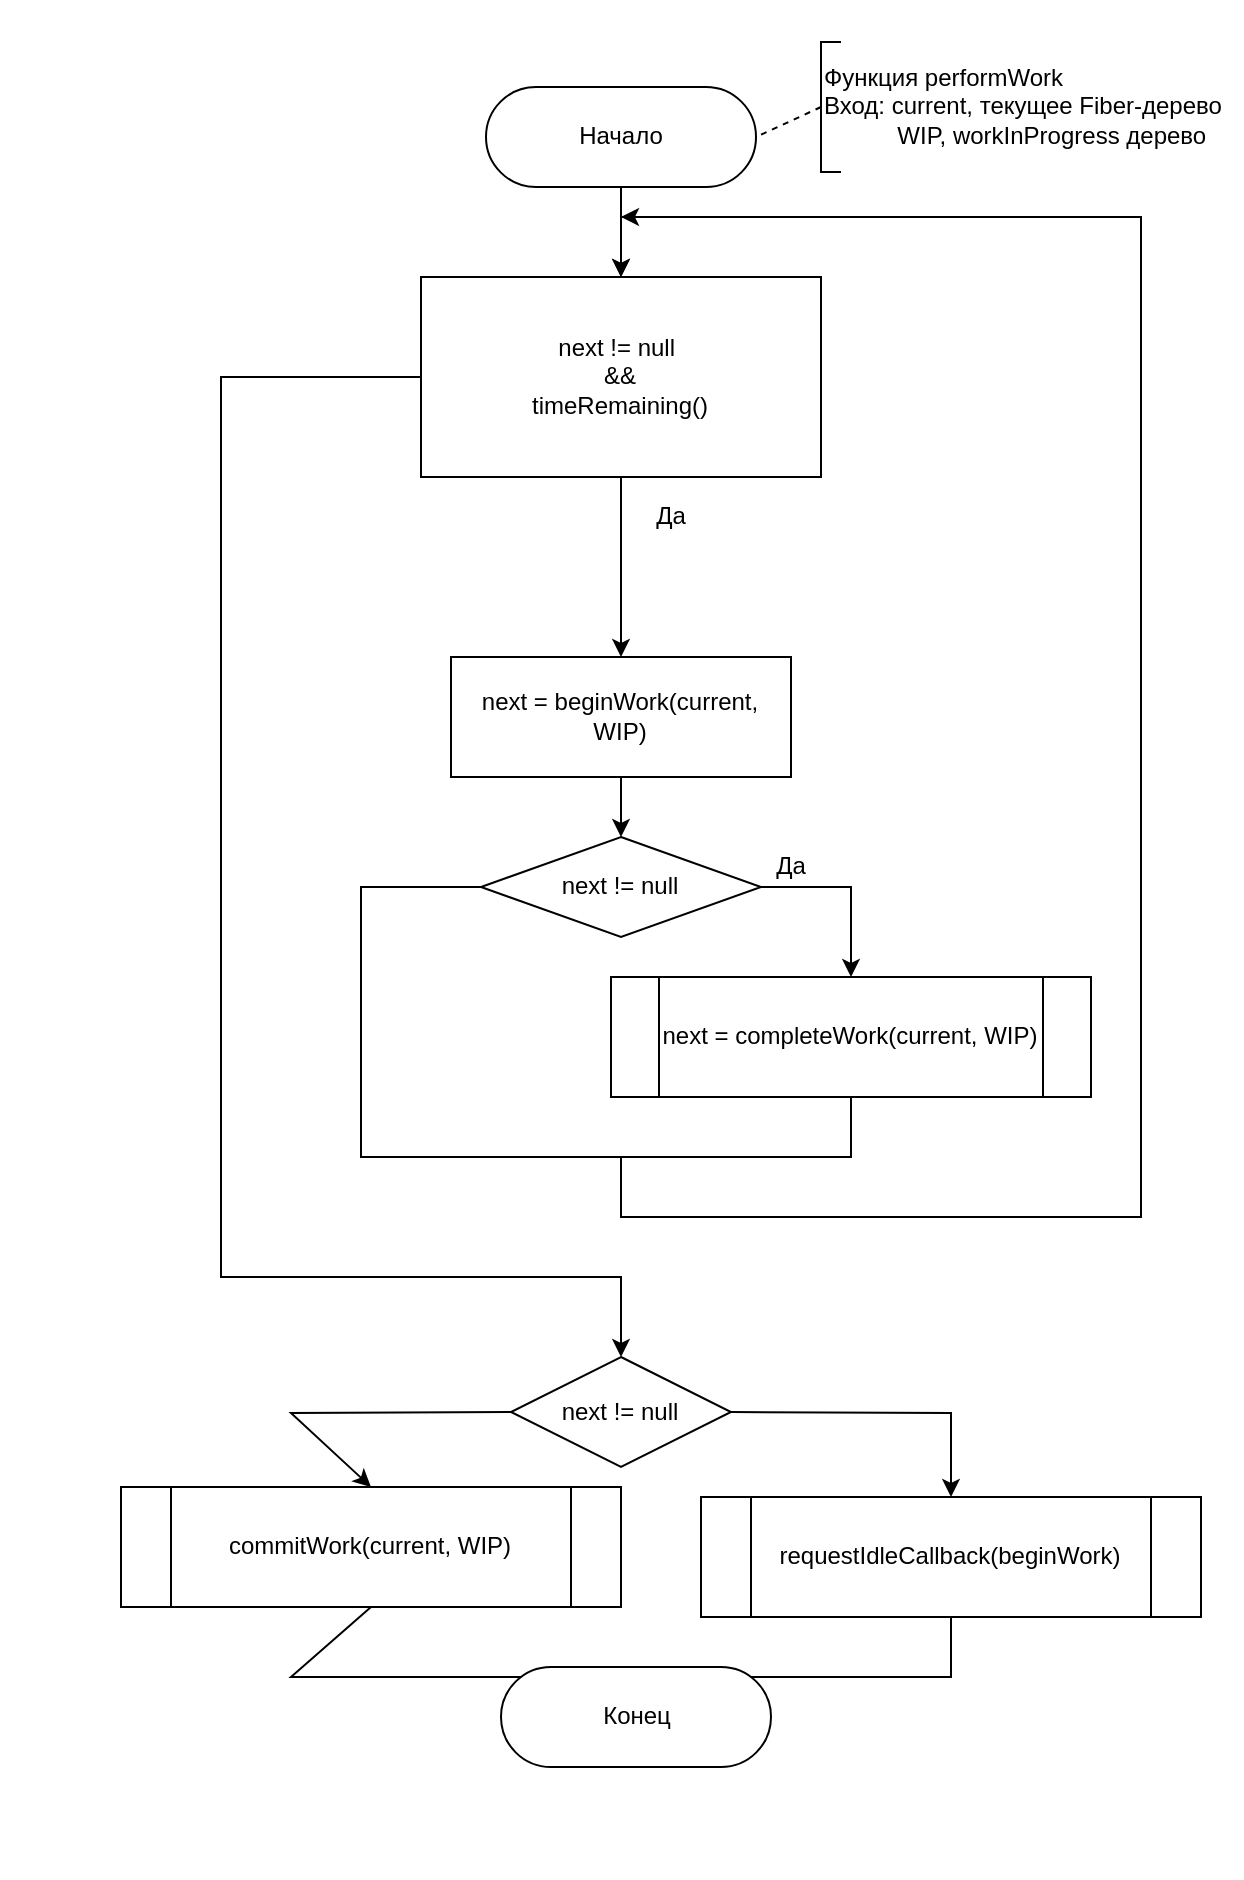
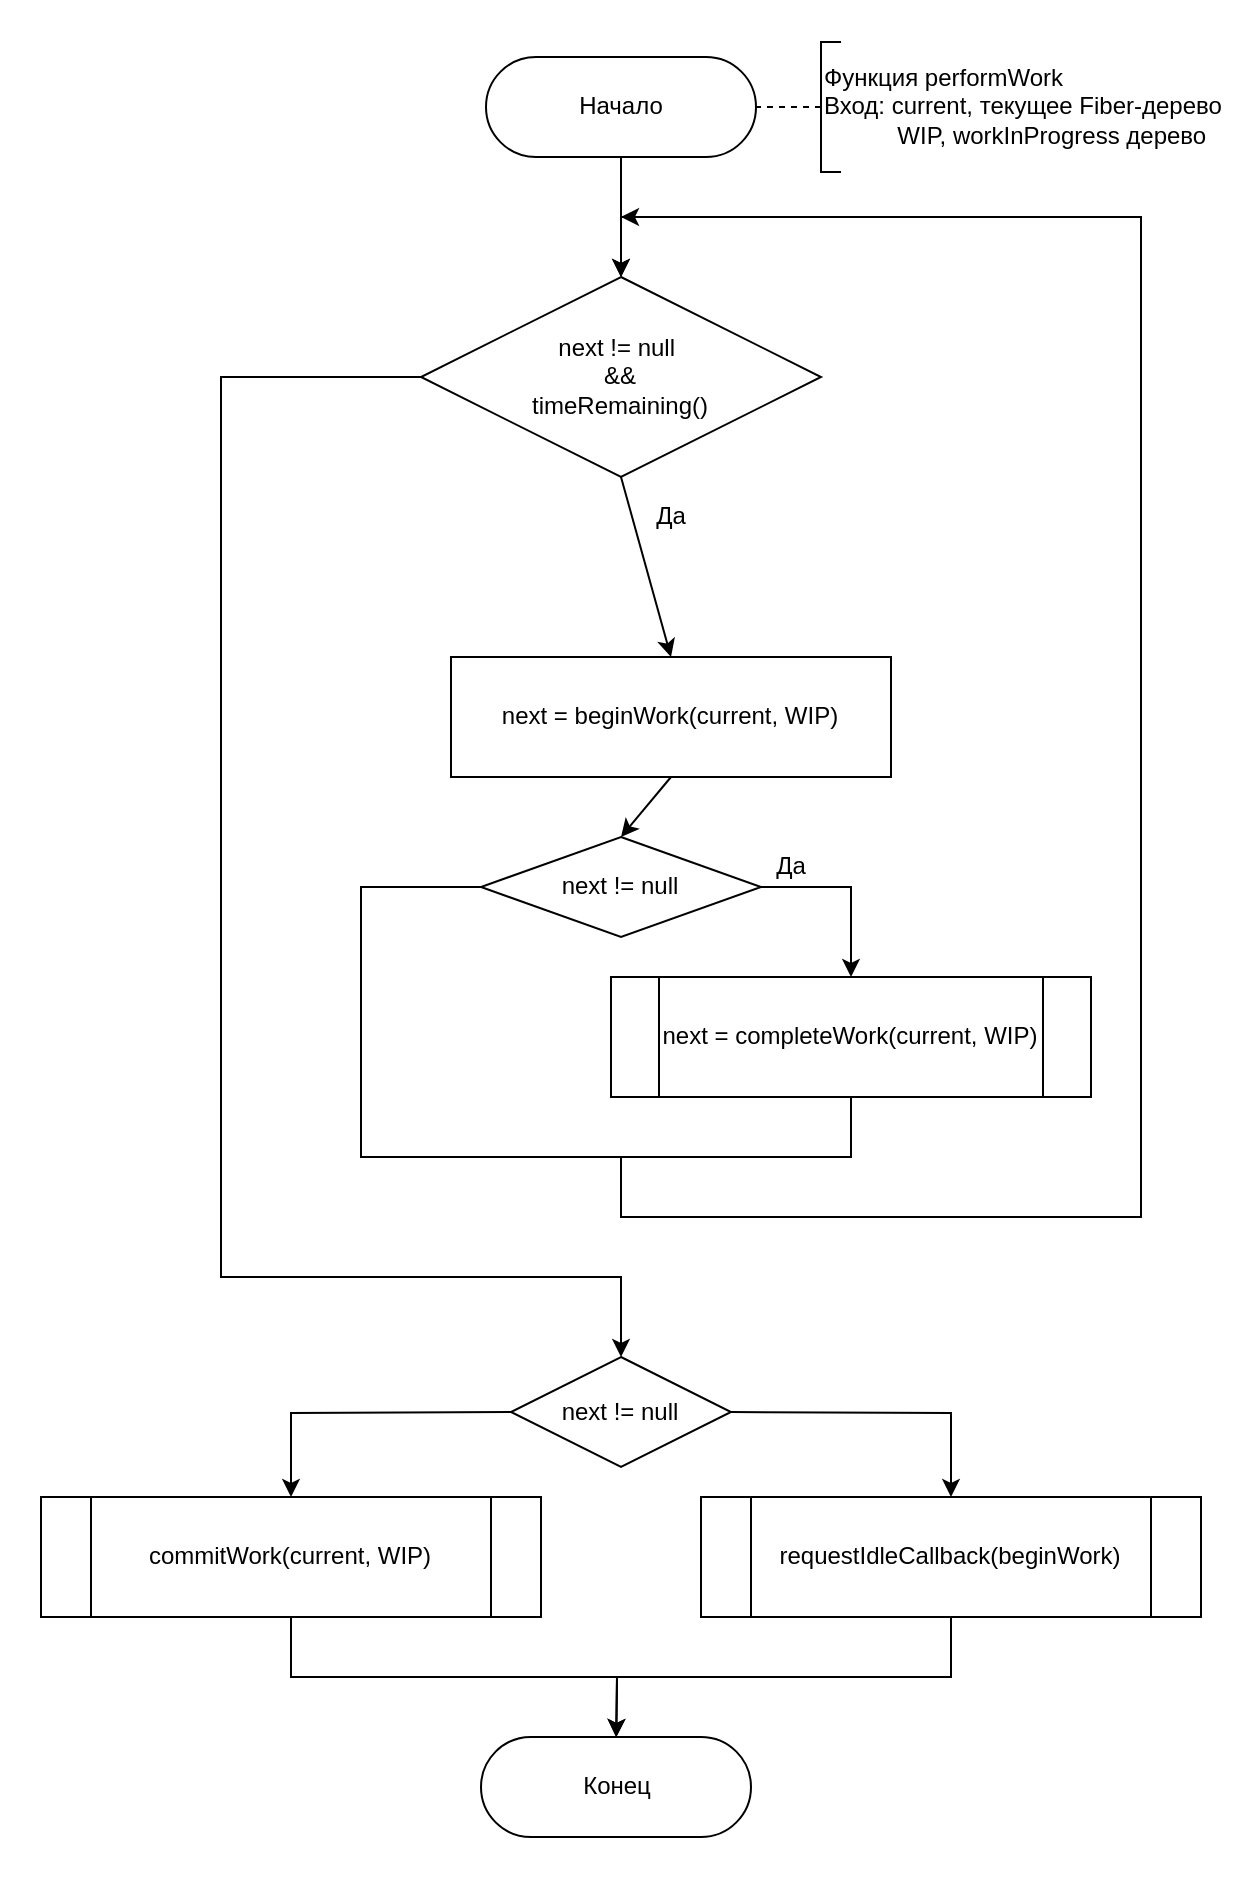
(621, 137) -> (621, 107)
(621, 377) -> (621, 377)
(621, 717) -> (671, 717)
(371, 1547) -> (291, 1557)
(636, 1717) -> (616, 1787)
